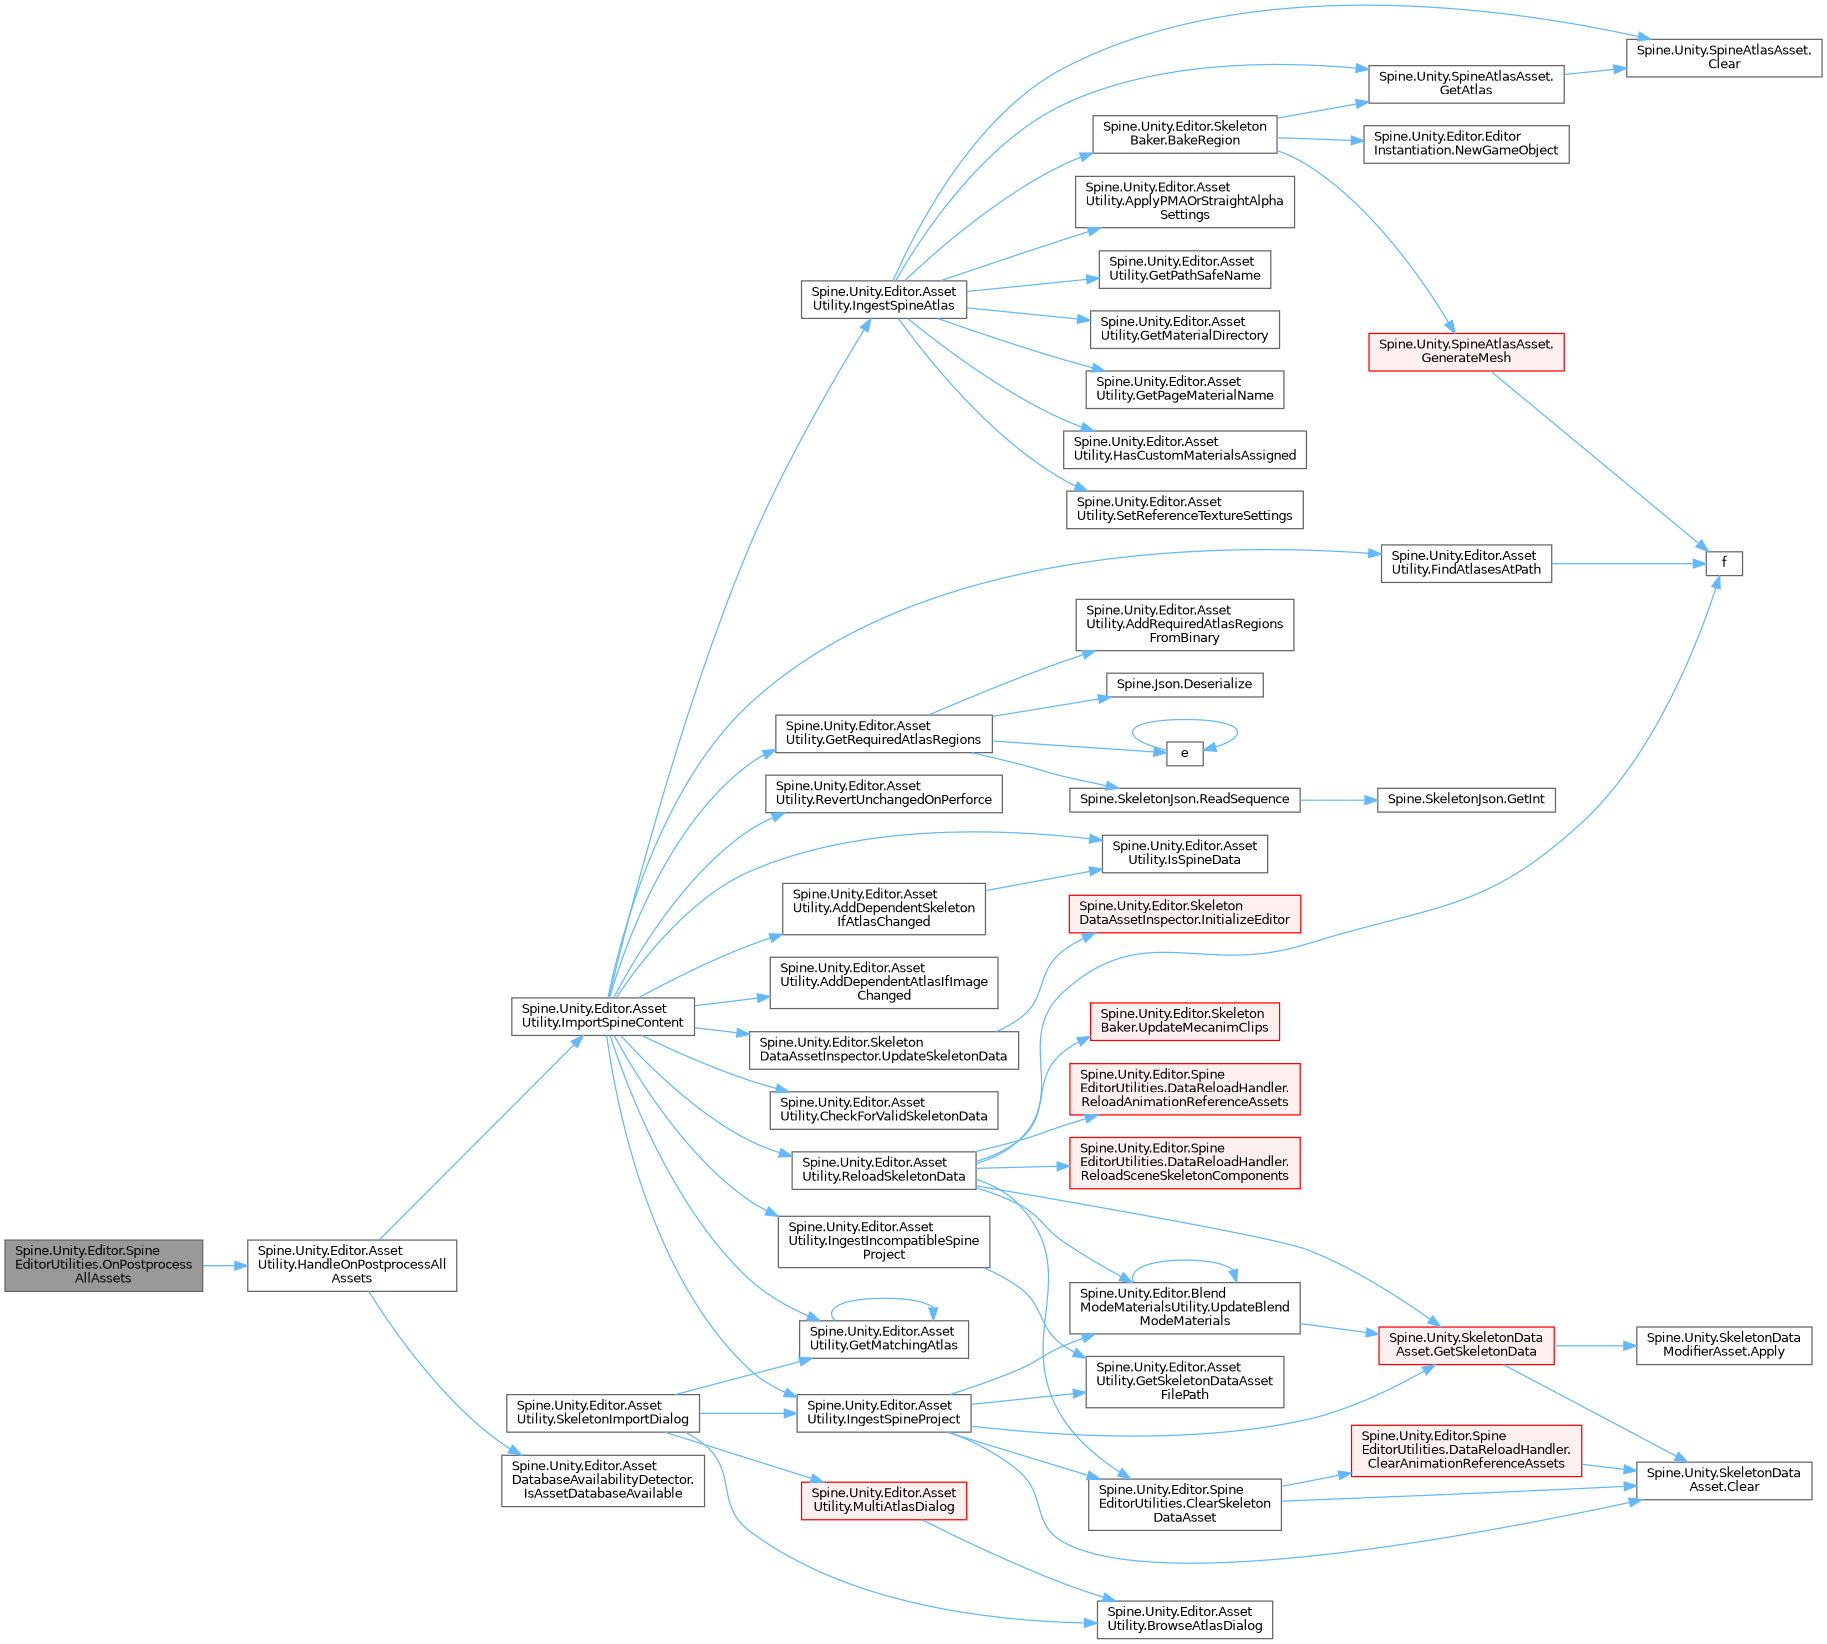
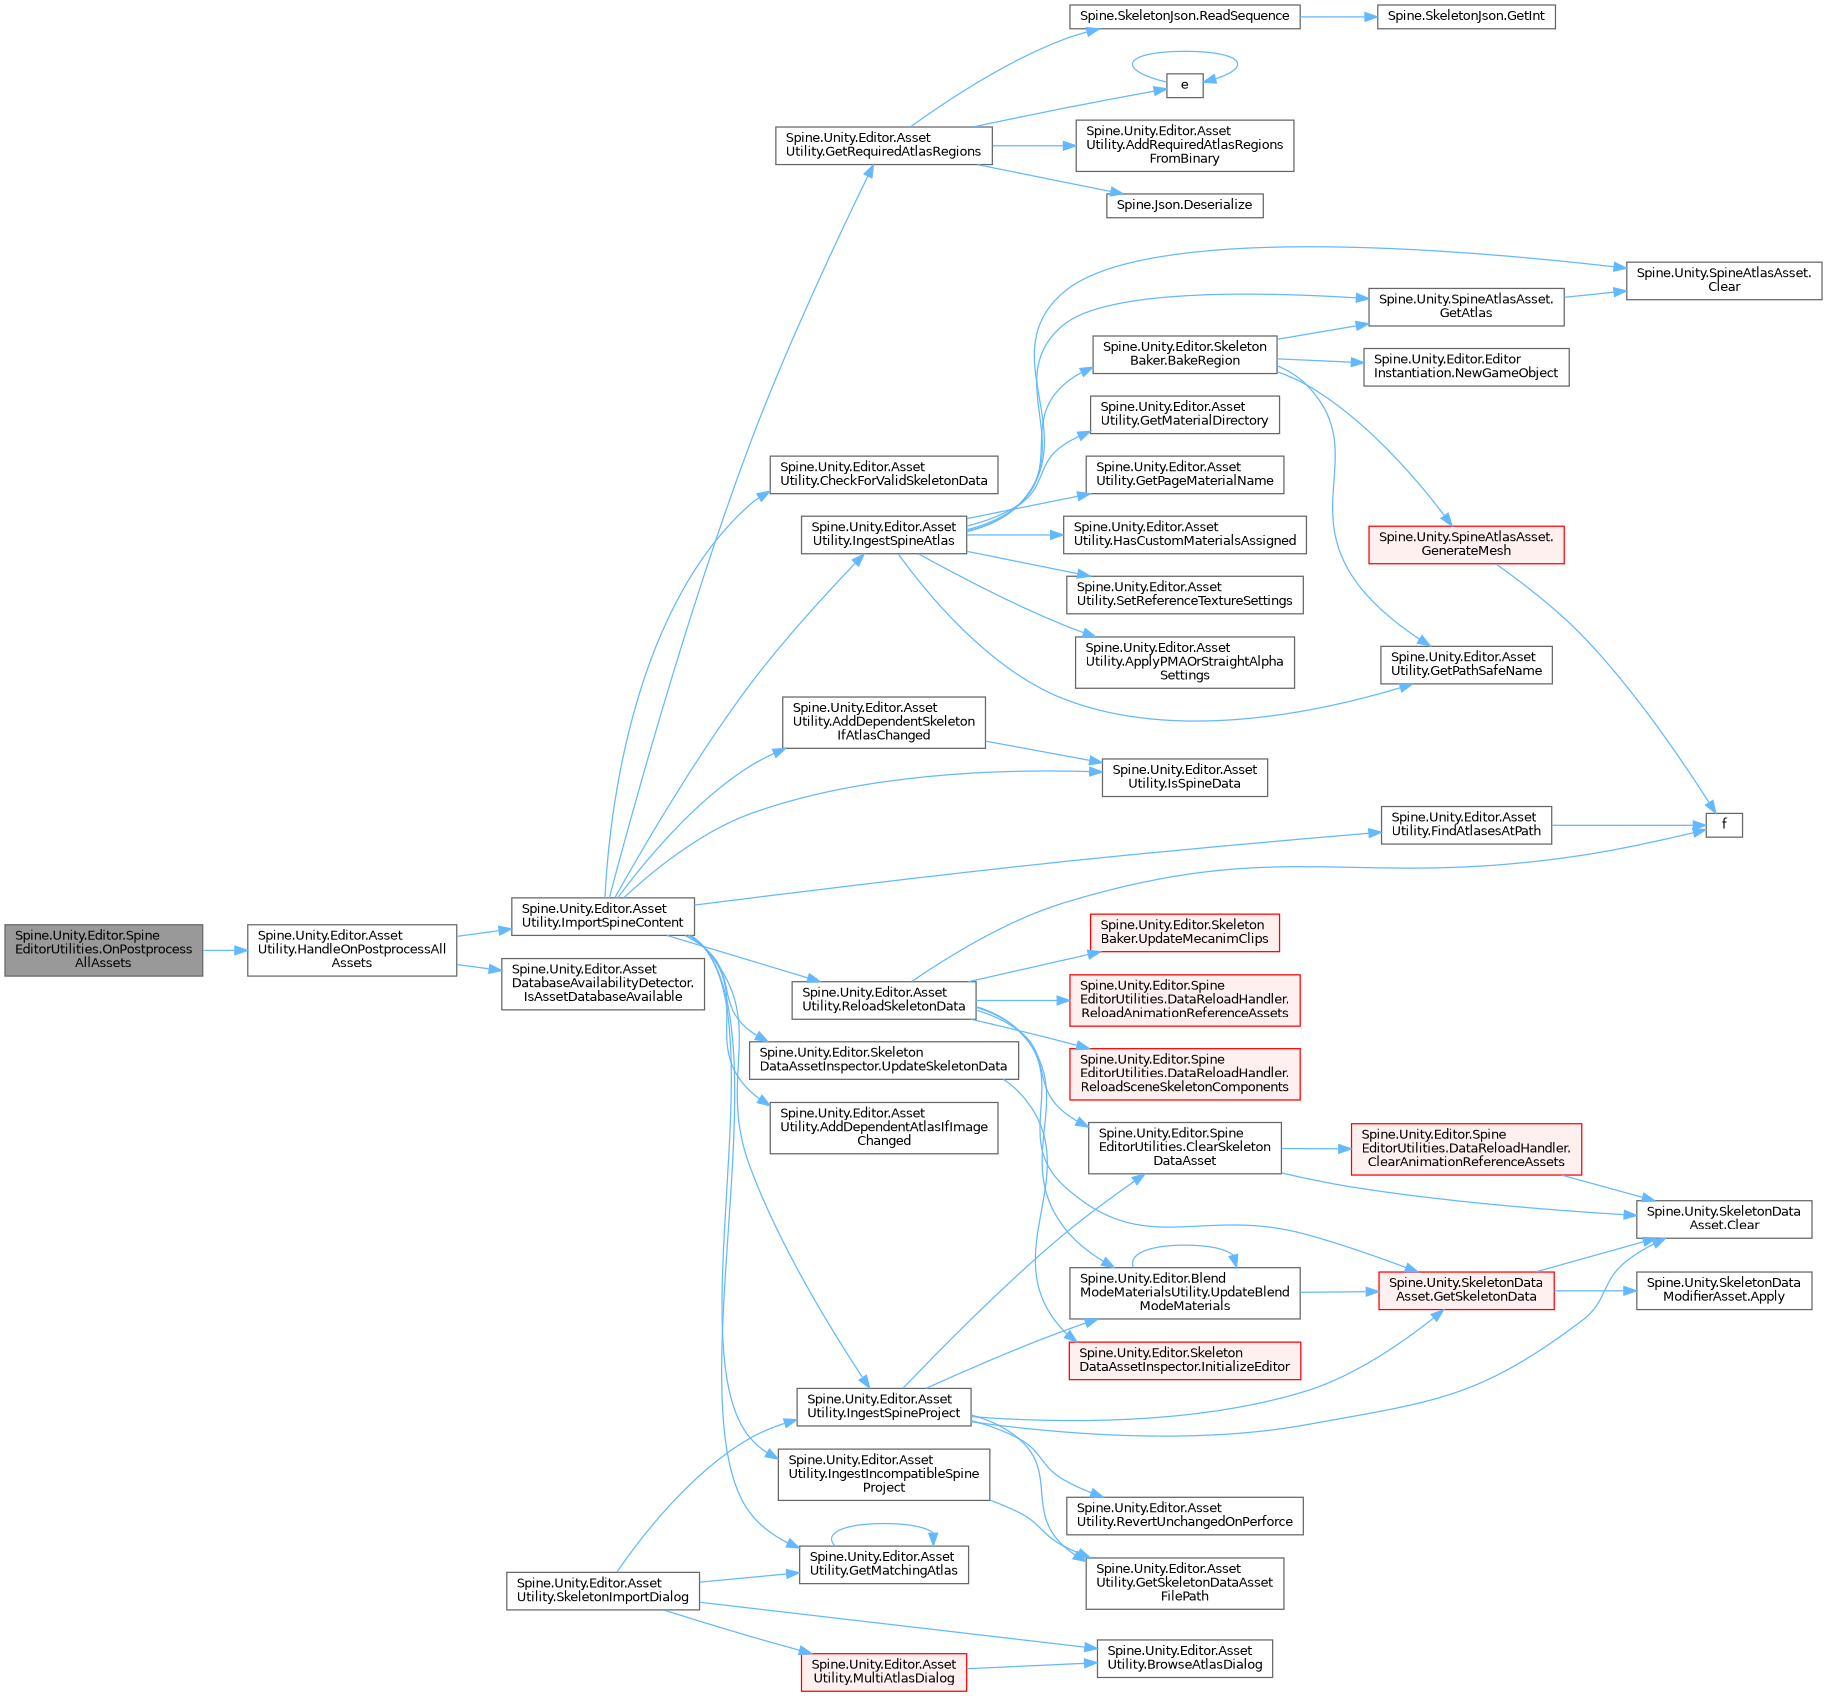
none -> (1333, 508)
(680, 896) -> (1046, 1465)
